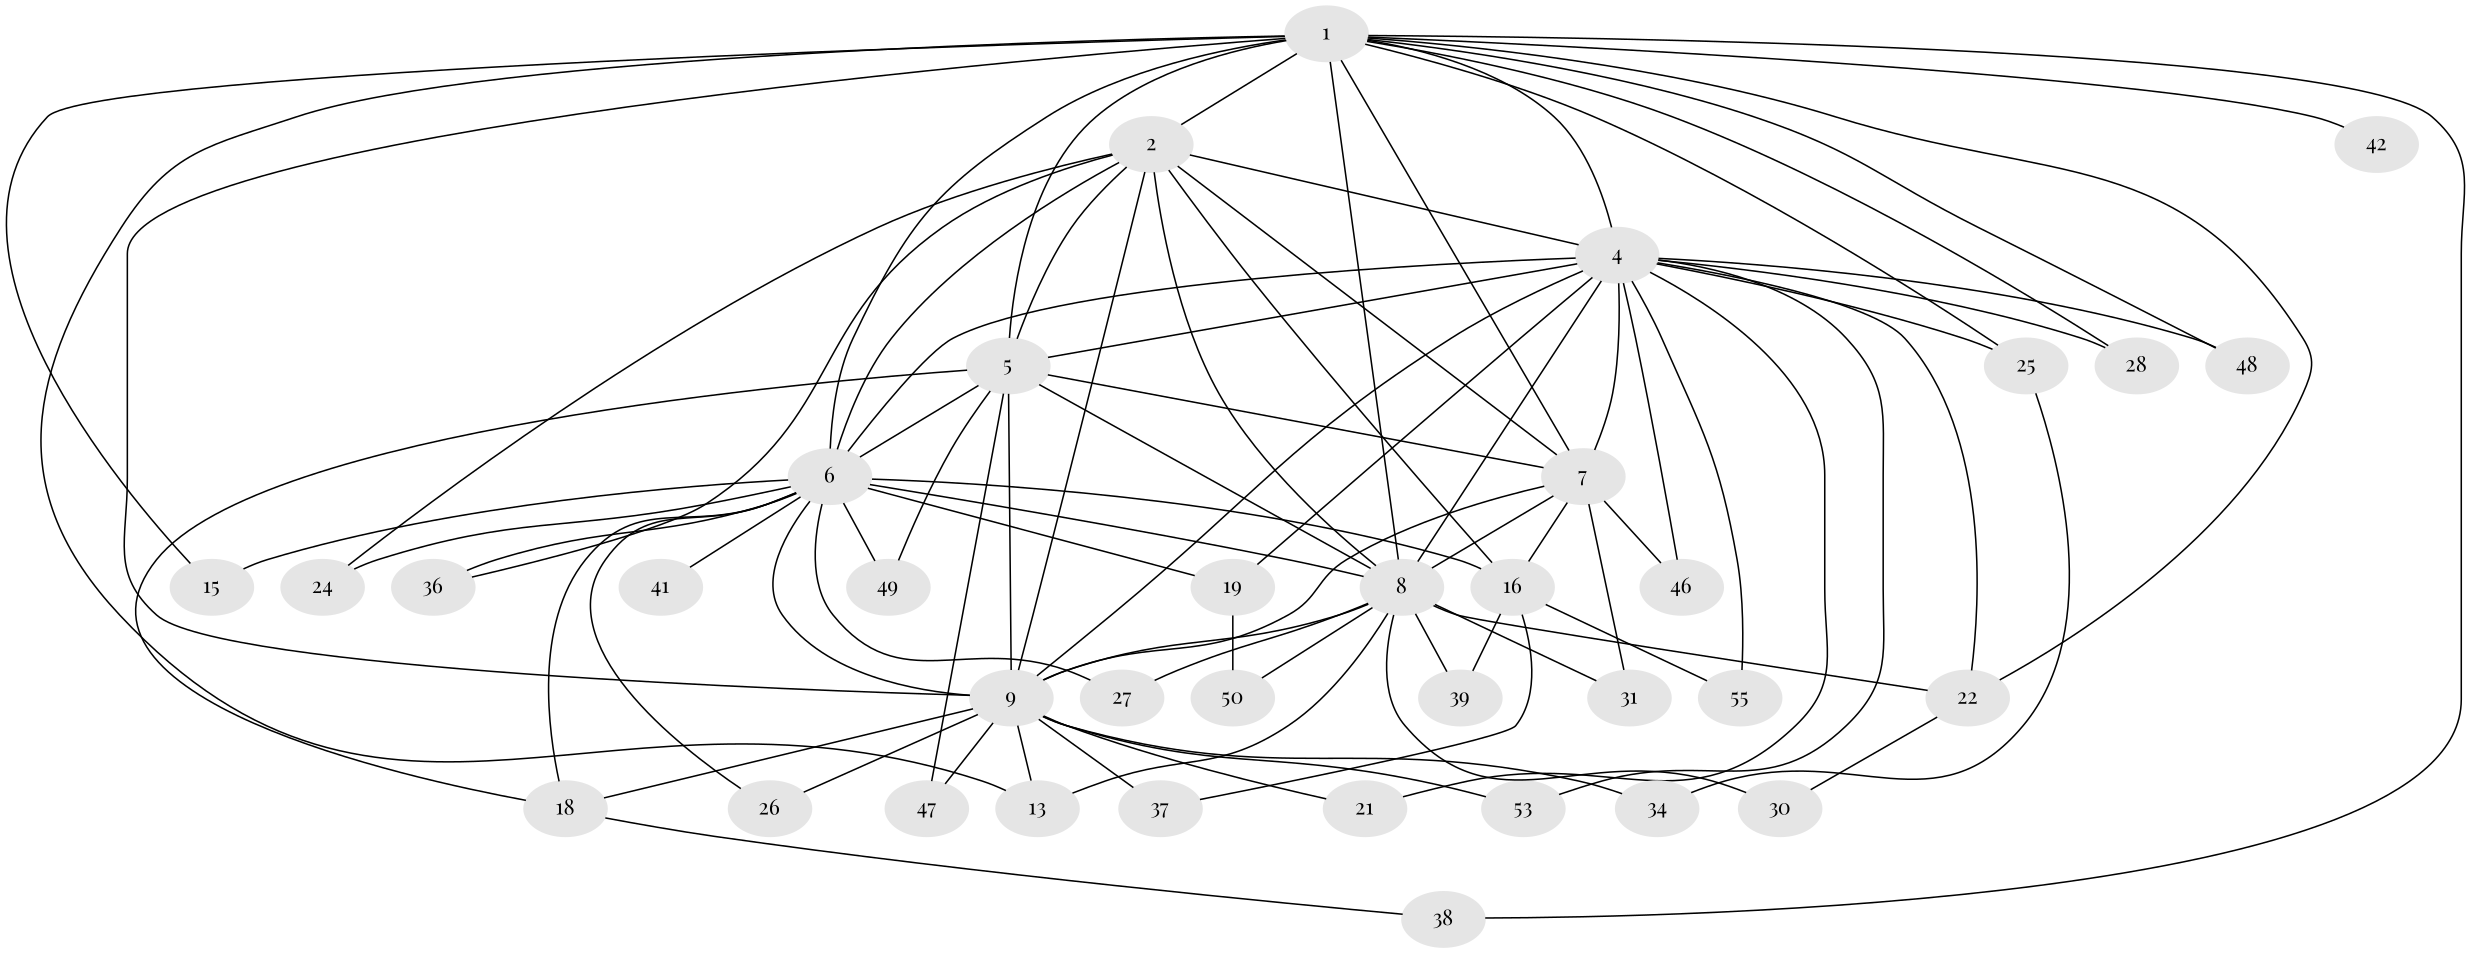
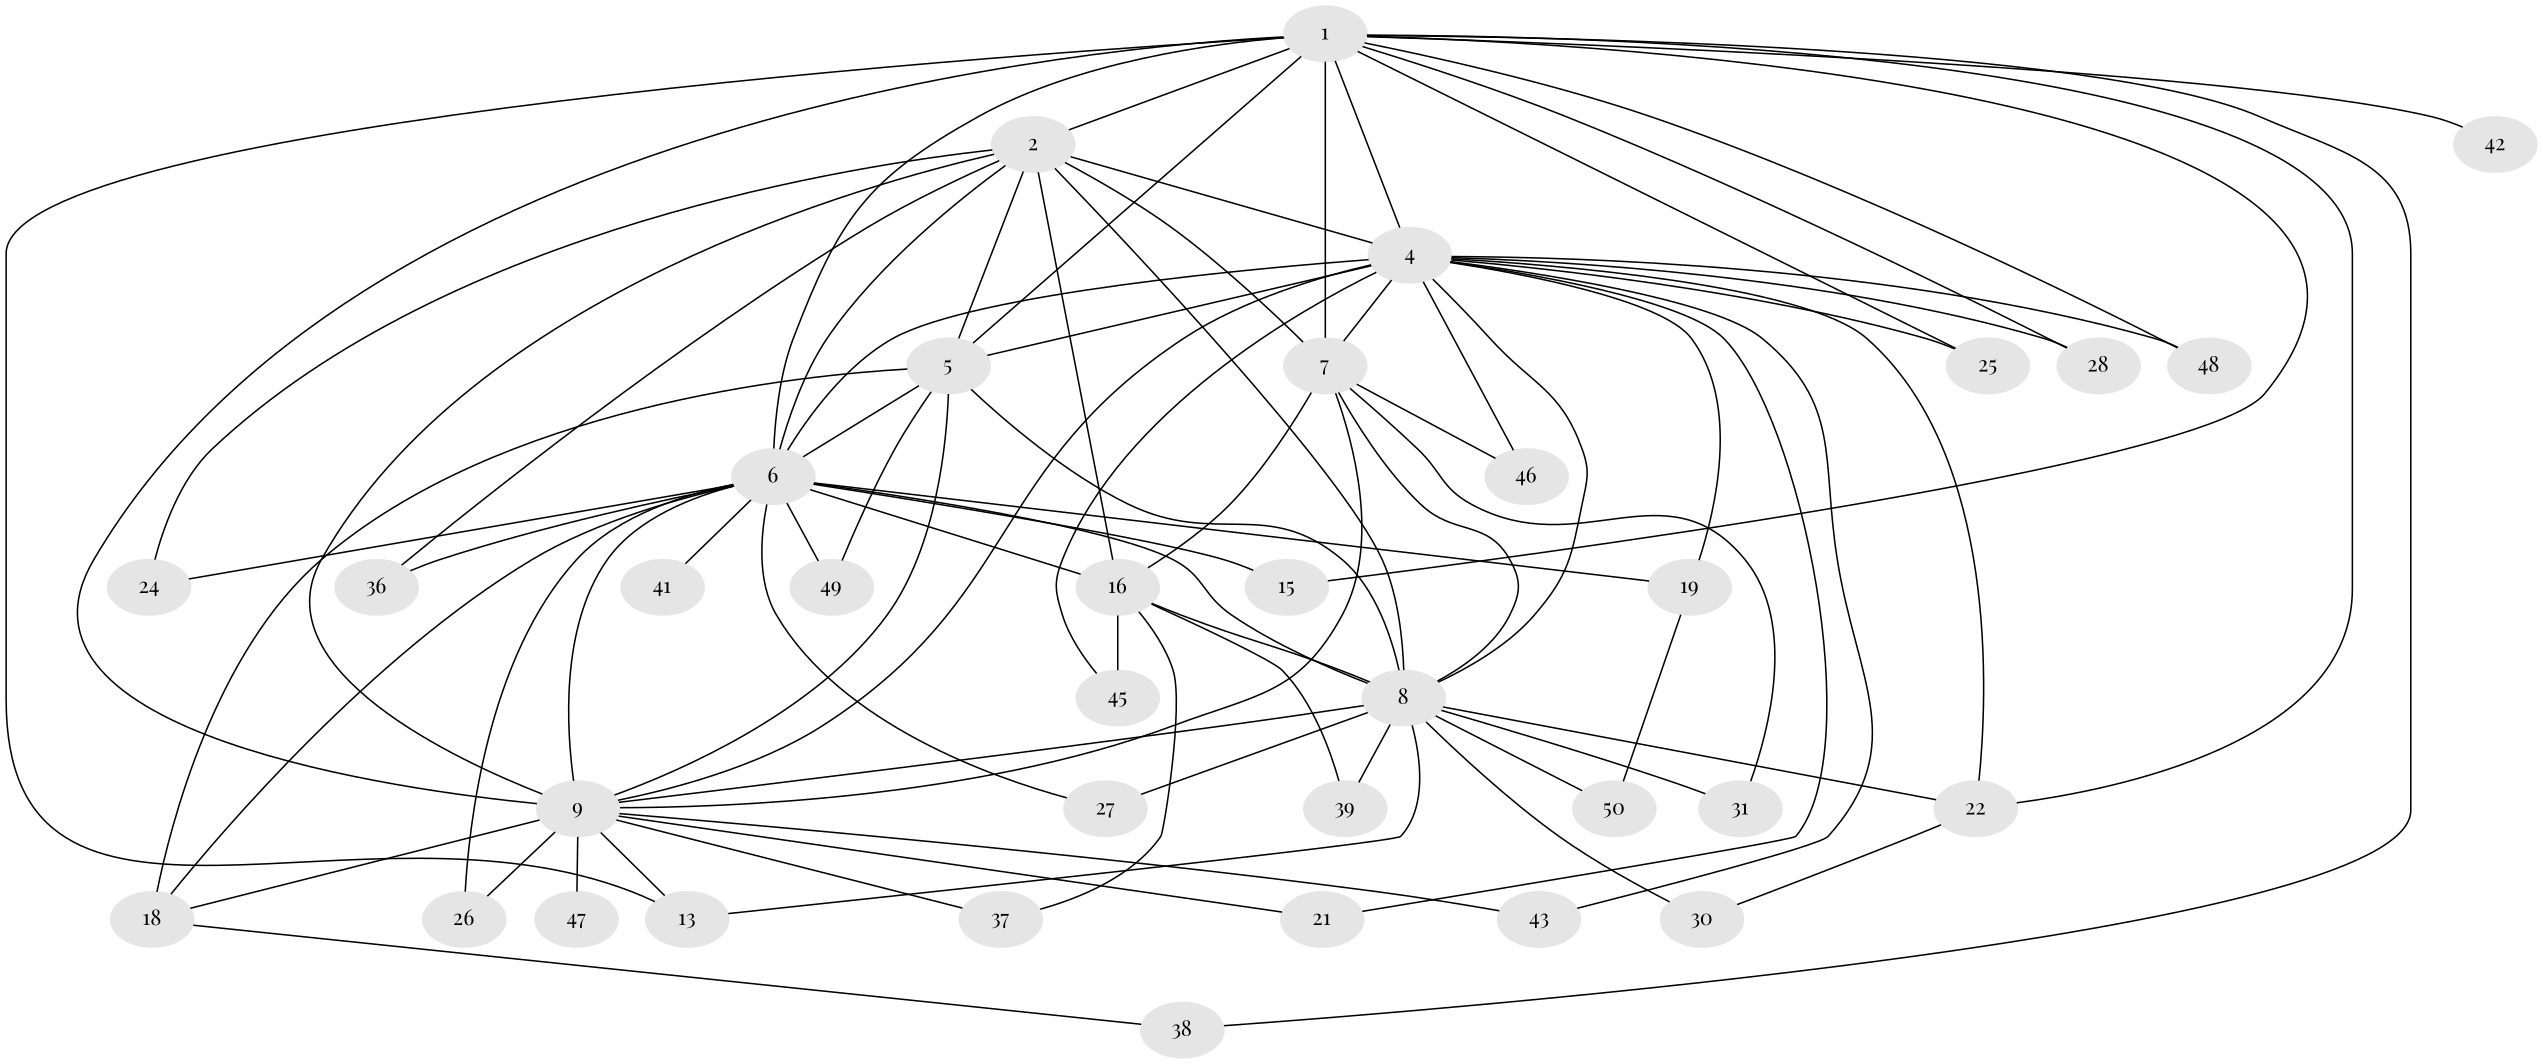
(1366, 323) -> (1255, 641)
(1296, 421) -> none
(968, 587) -> none
(1740, 698) -> (1118, 698)
(1523, 809) -> (1539, 919)
(1657, 809) -> none
